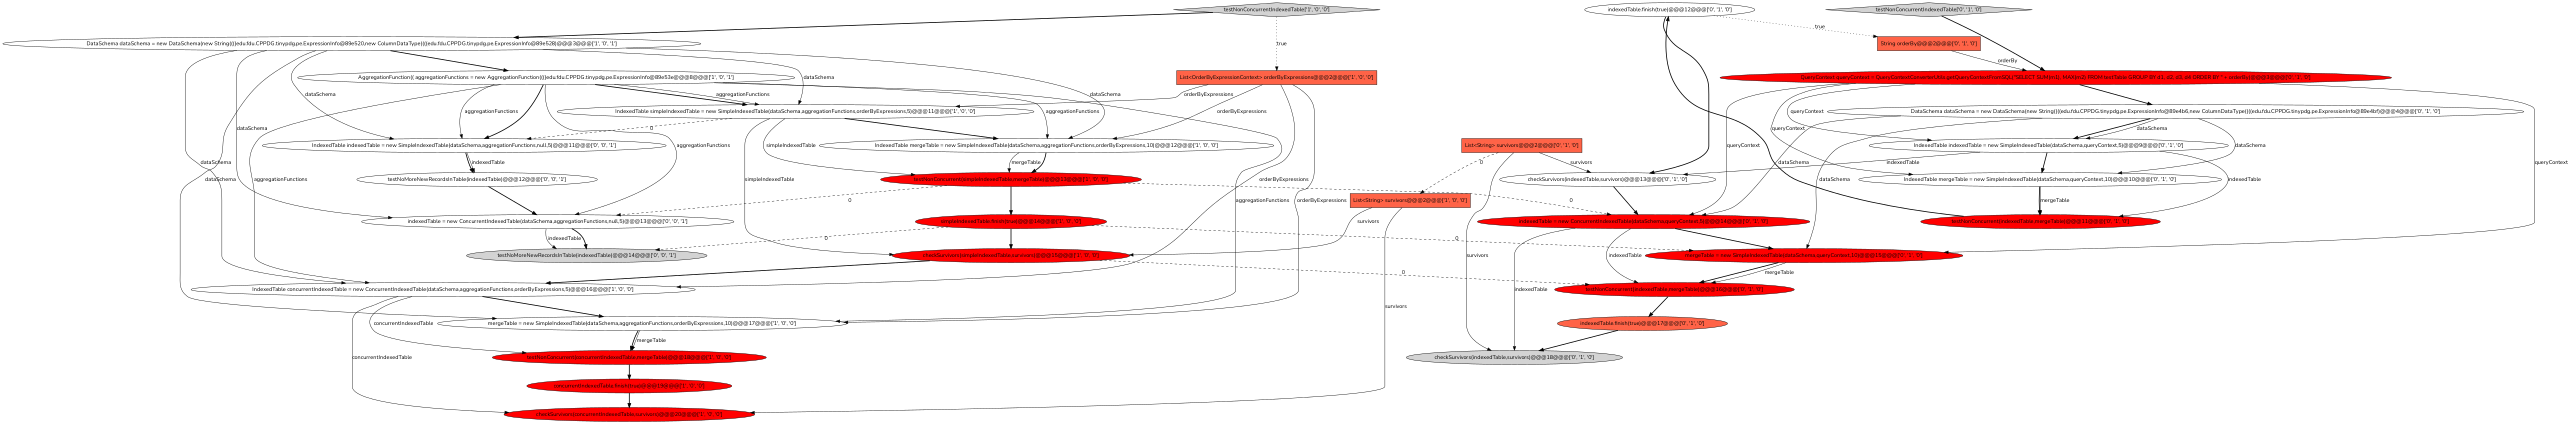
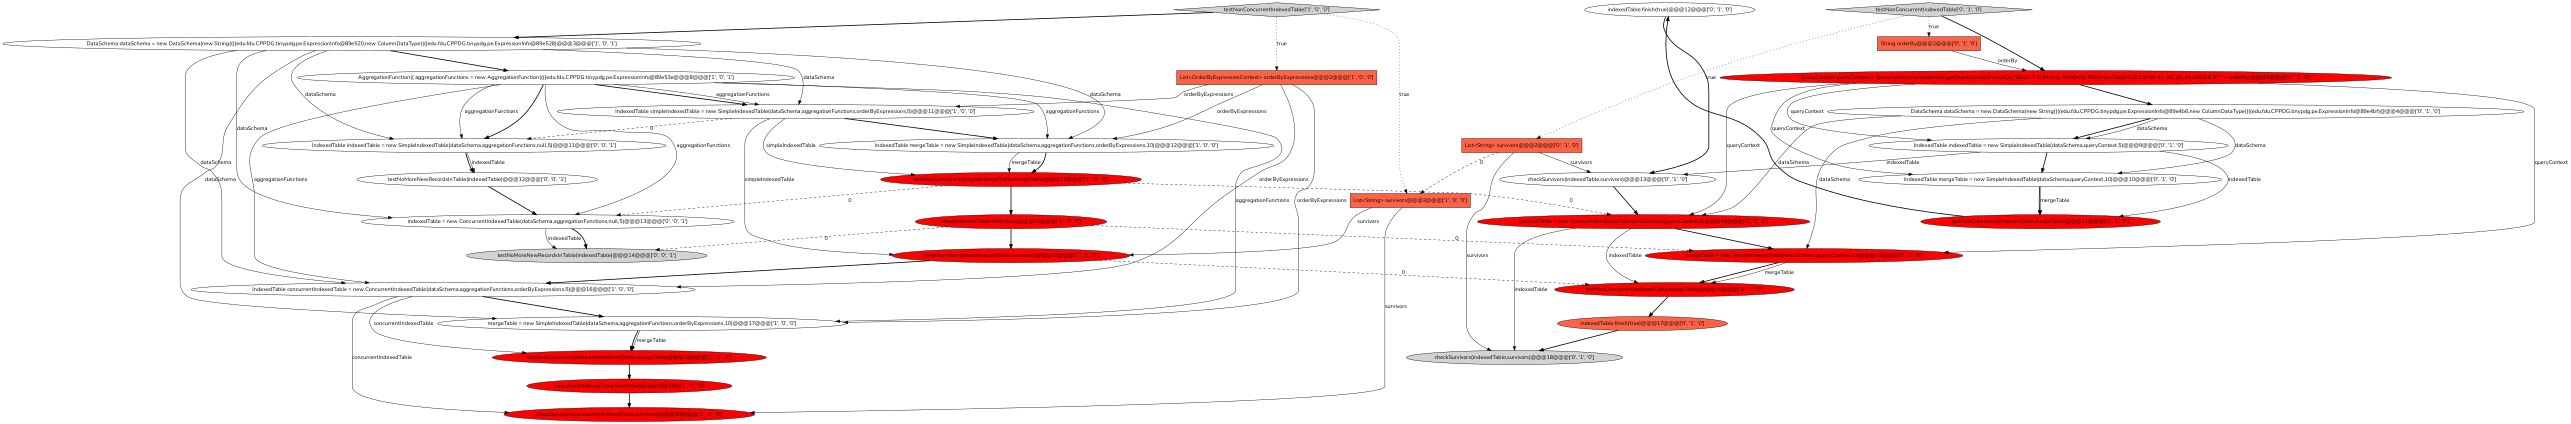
(1794, 26) -> (1929, 25)
none -> (1720, 66)
none -> (1399, 73)
